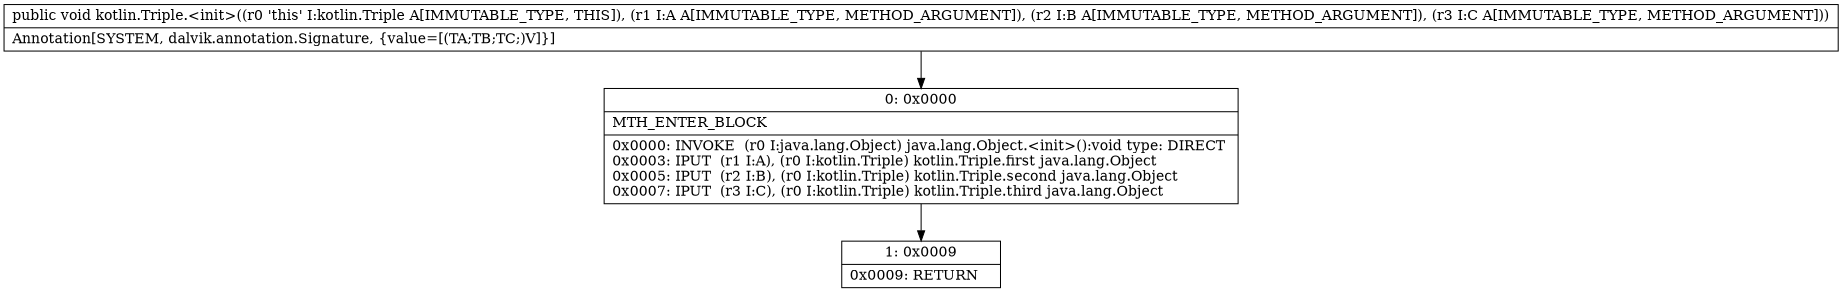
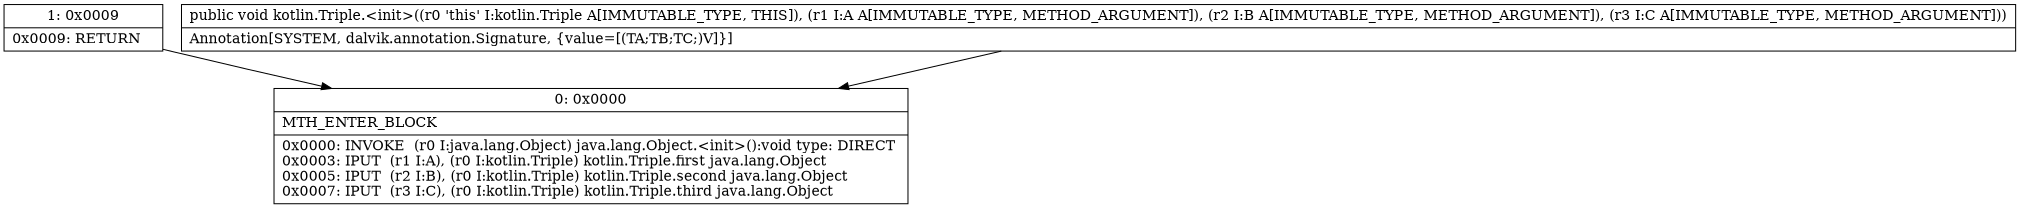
(921, 217) -> (242, 68)
